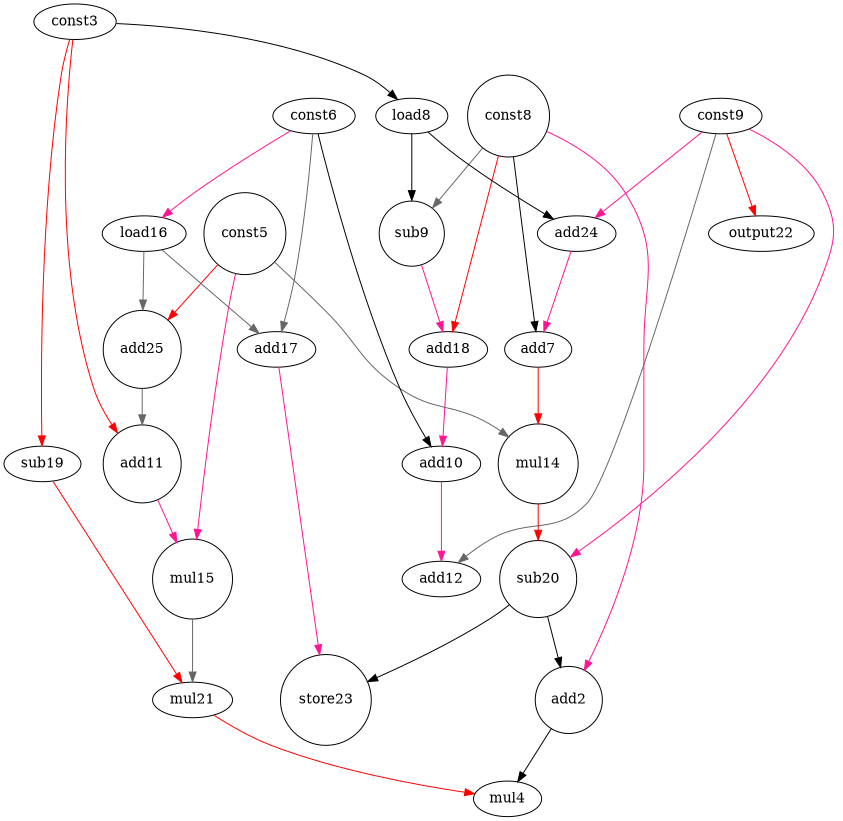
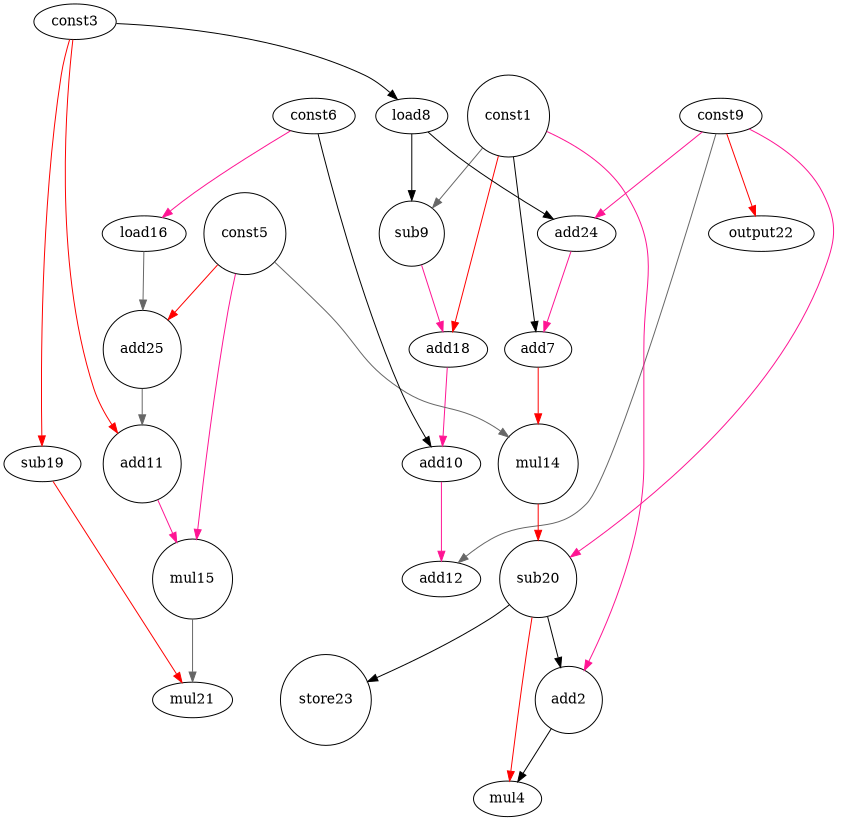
(509, 116) -> (509, 116)
(276, 349) -> none
(335, 766) -> (521, 694)
